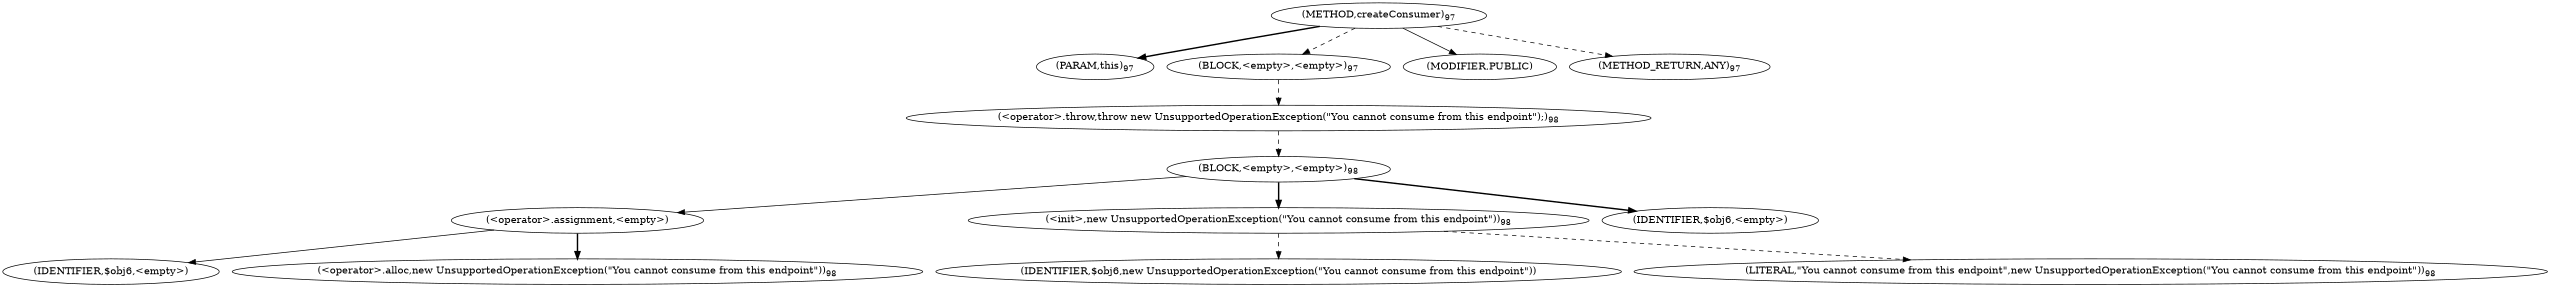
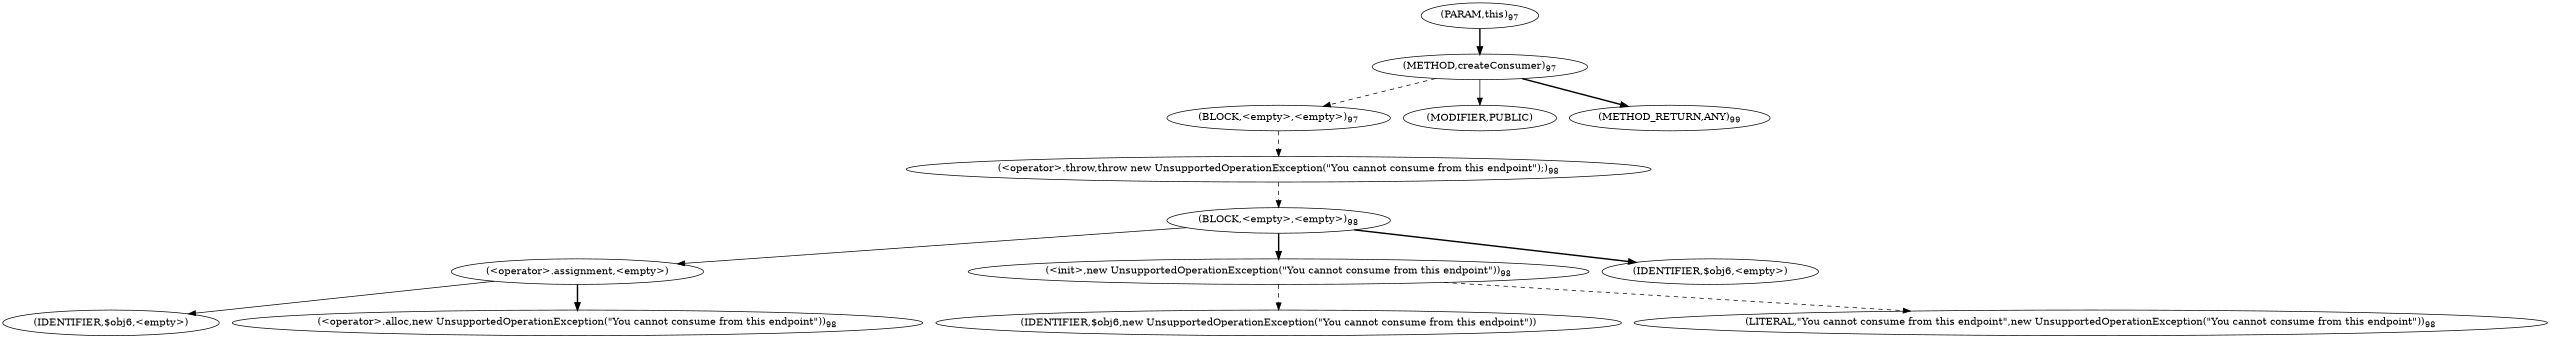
(1233, 41) -> (1480, 38)
(1521, 41) -> (1572, 92)
(1736, 66) -> (1736, 117)
